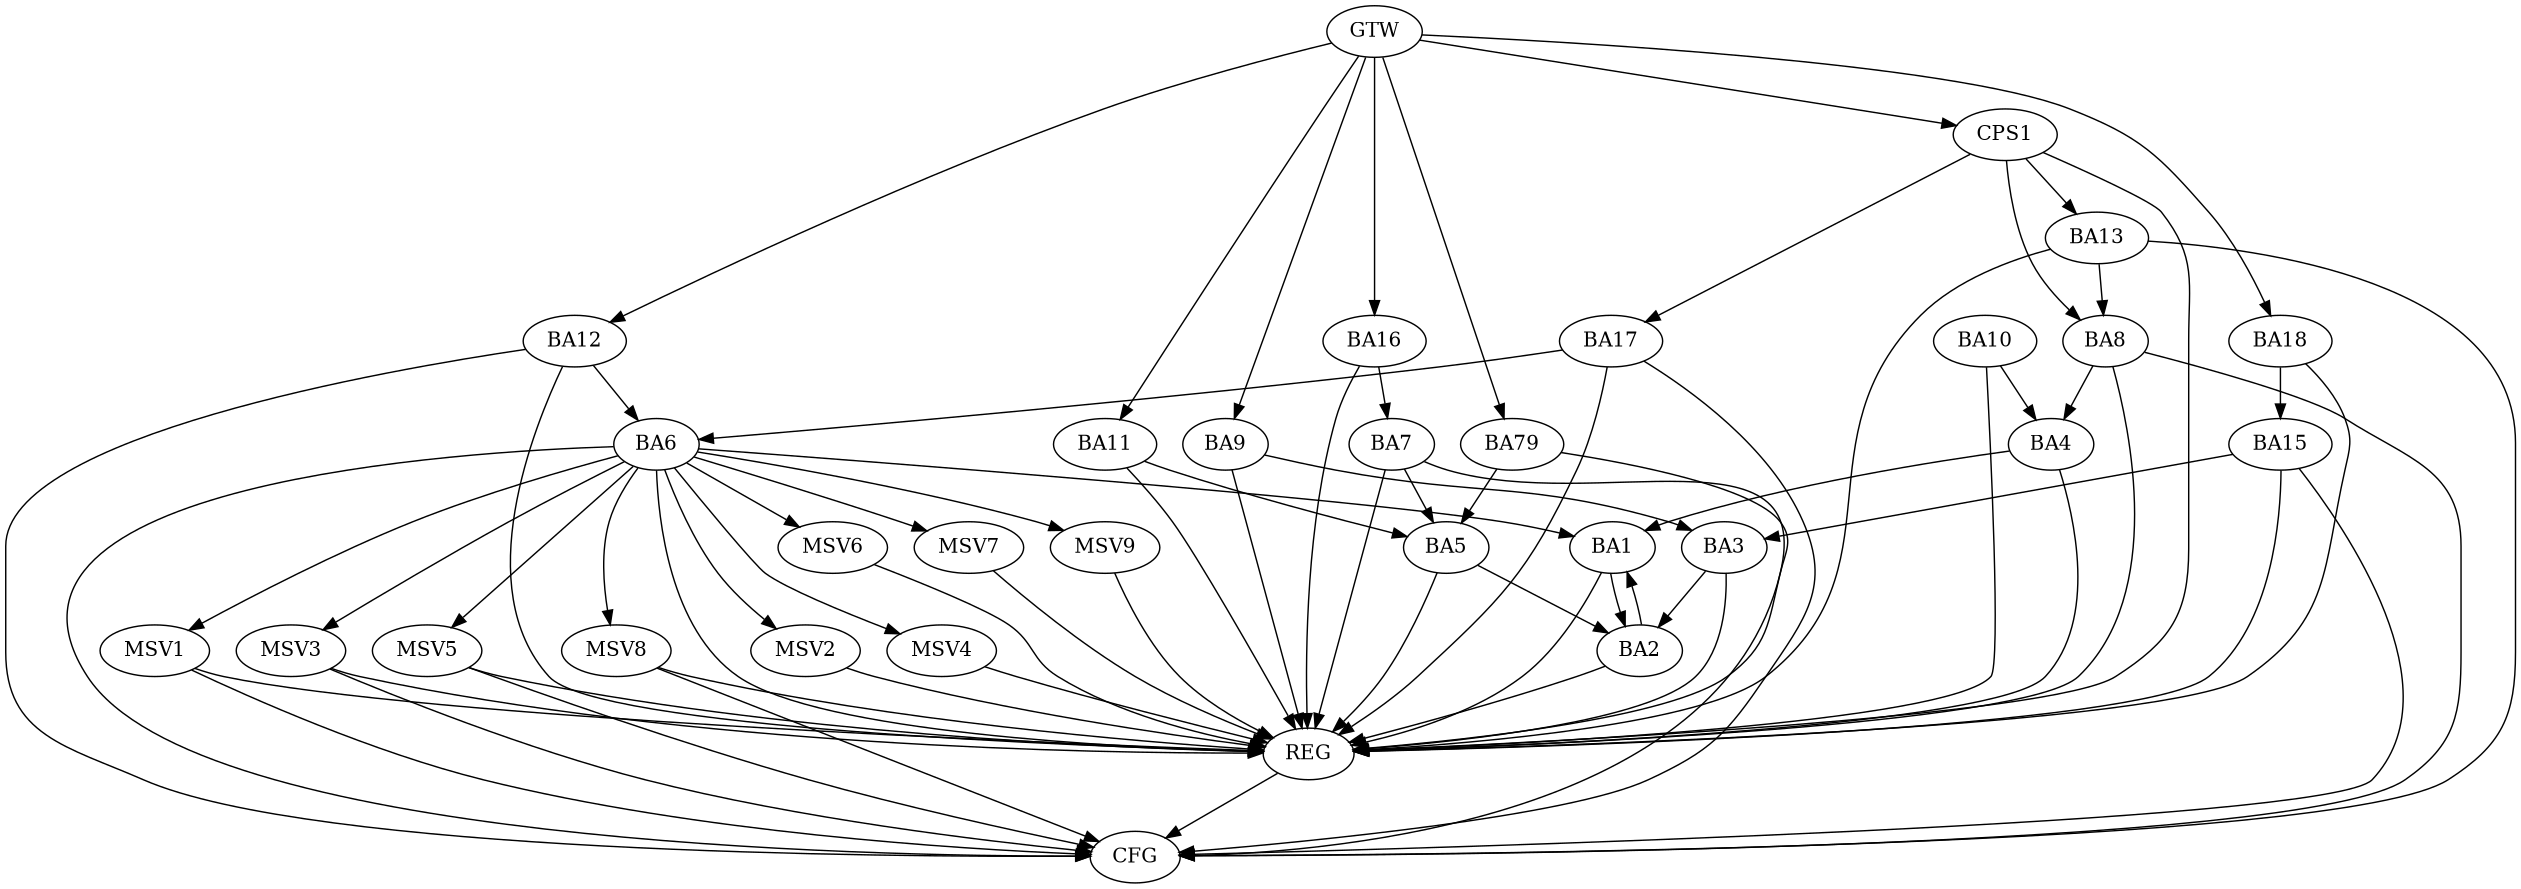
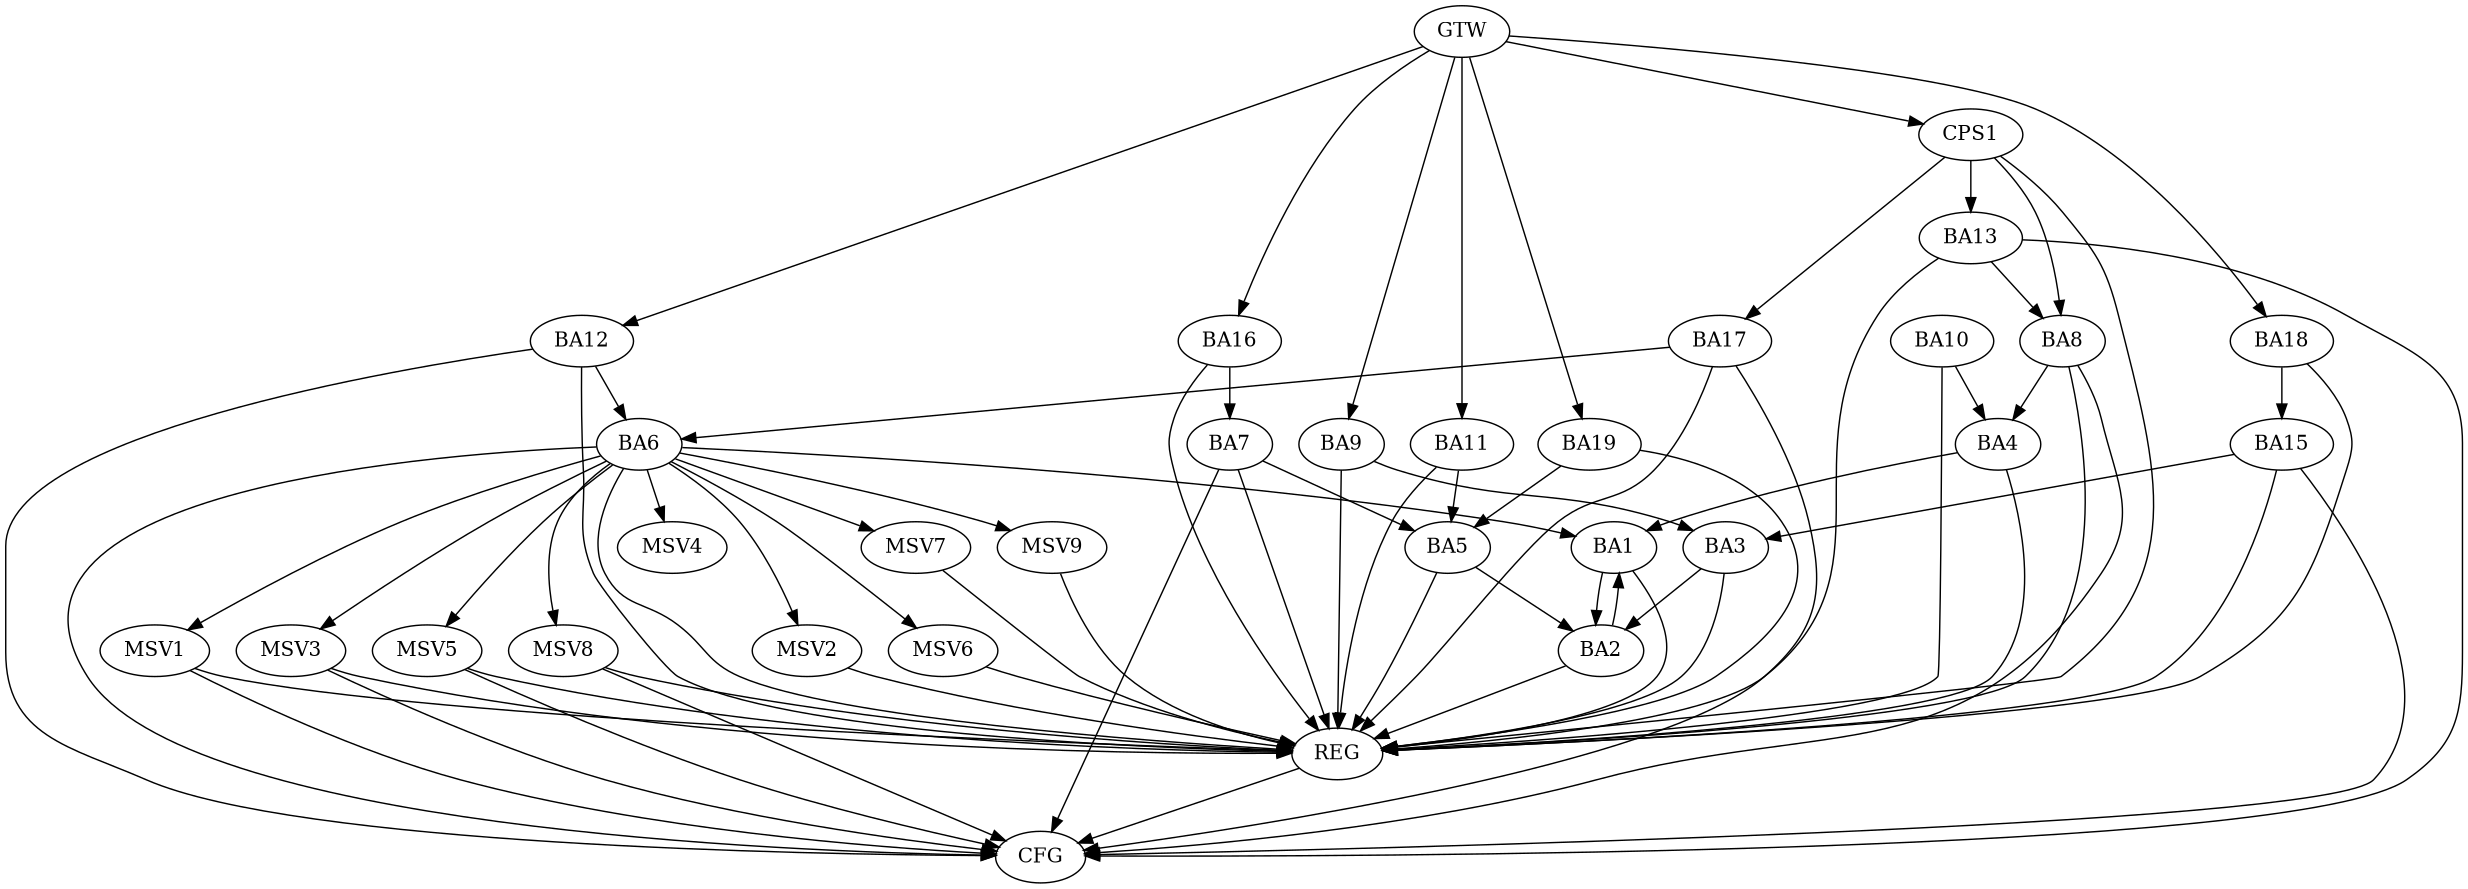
(1512, 444) -> (1590, 444)
(1058, 688) -> none
